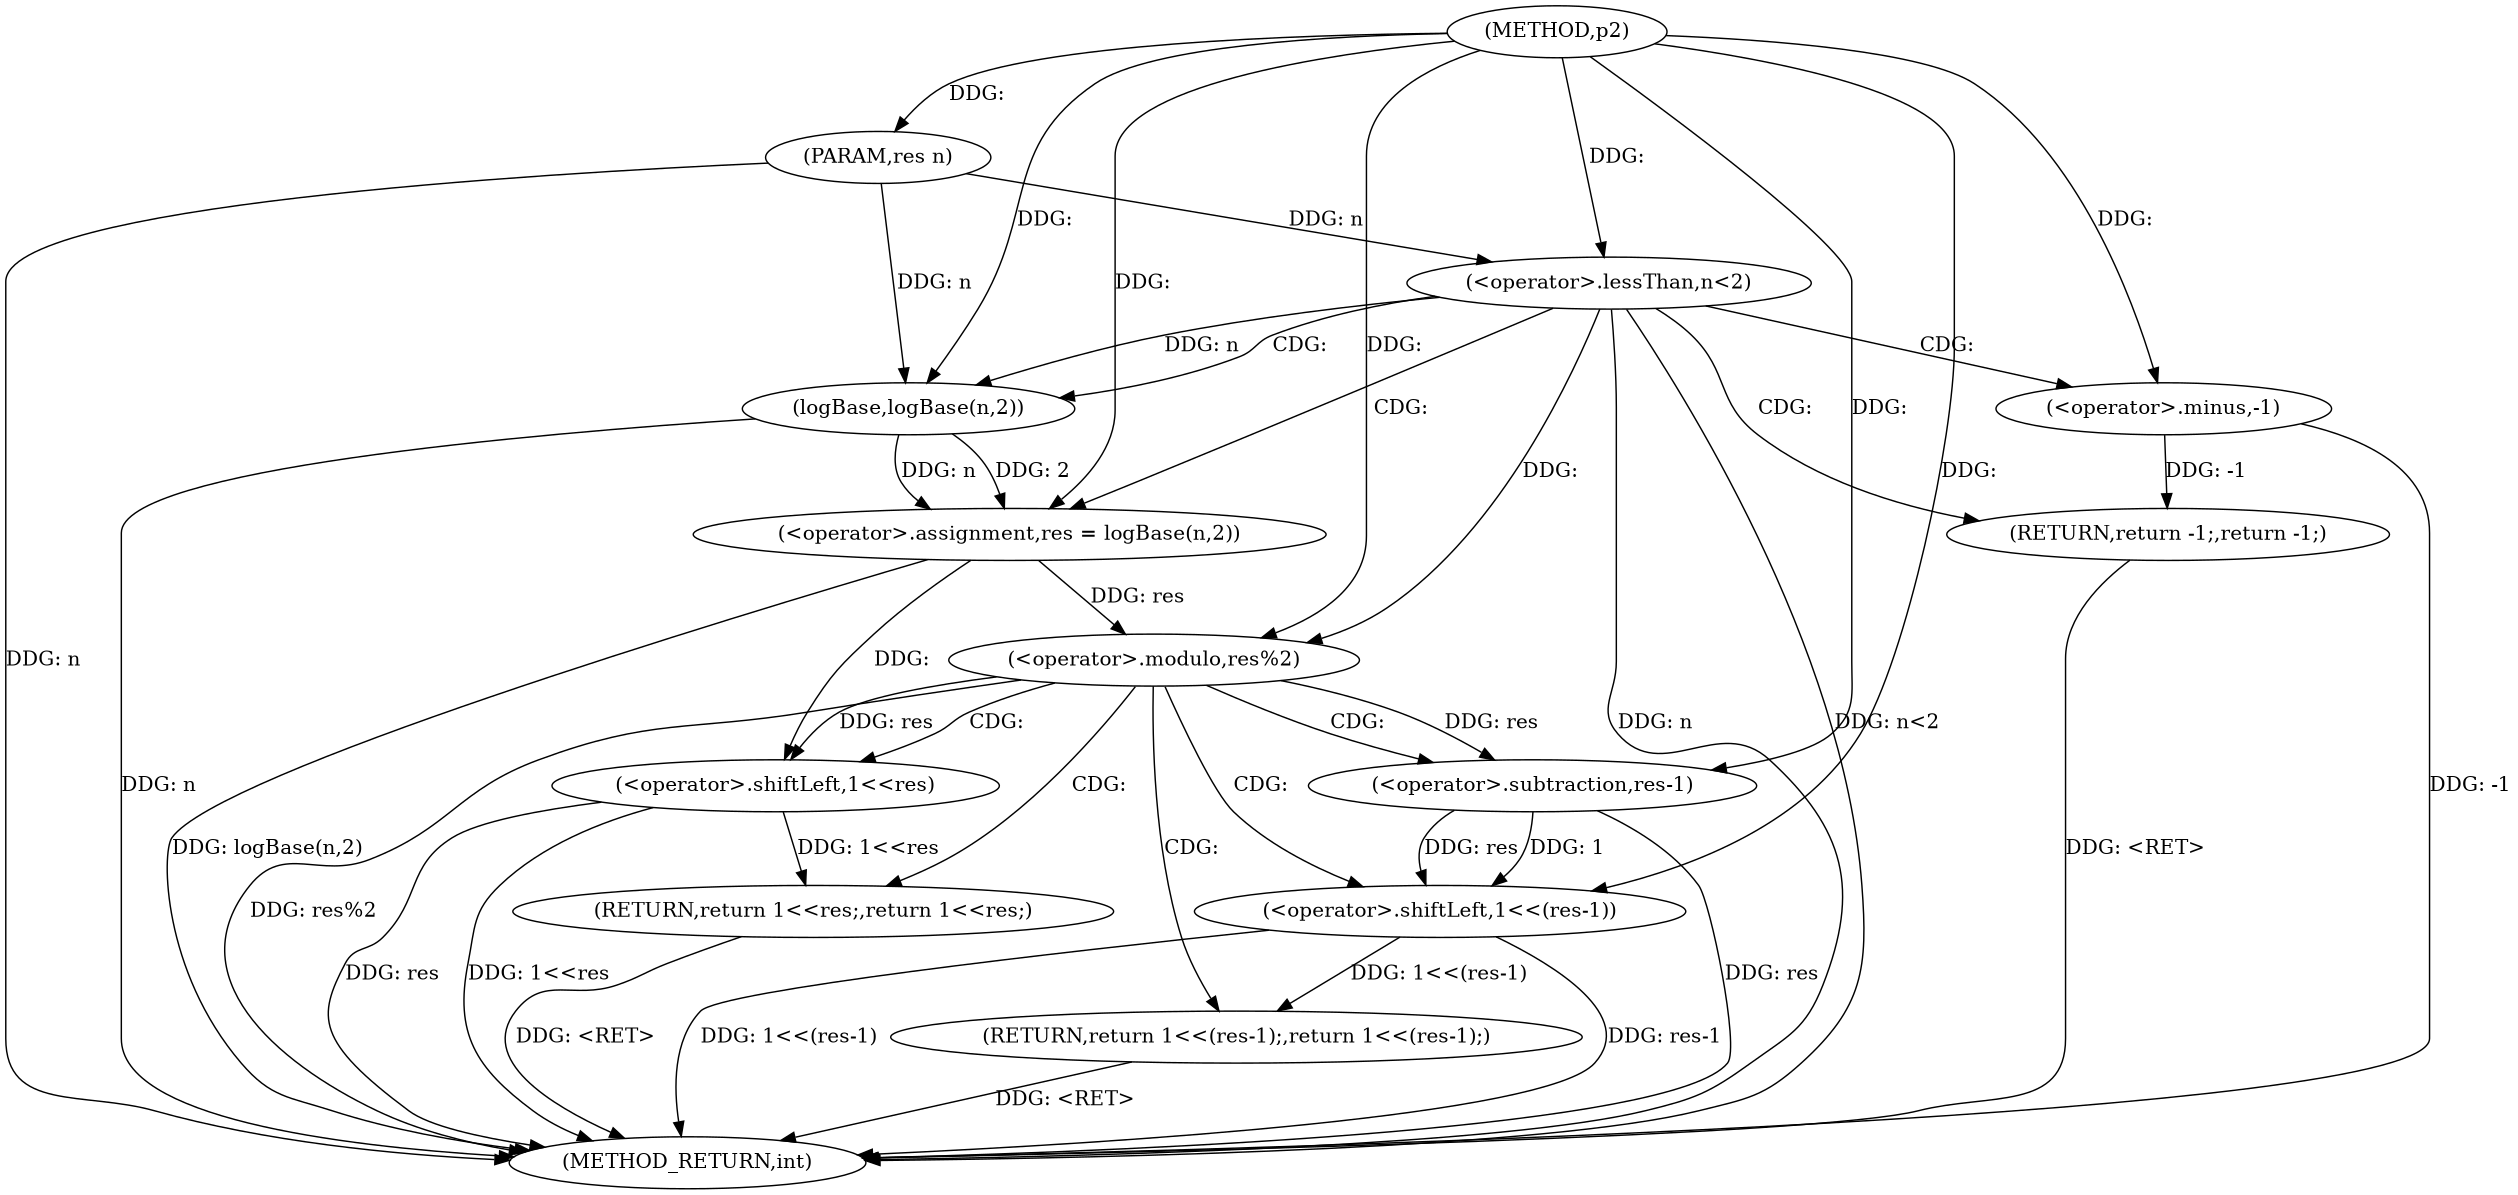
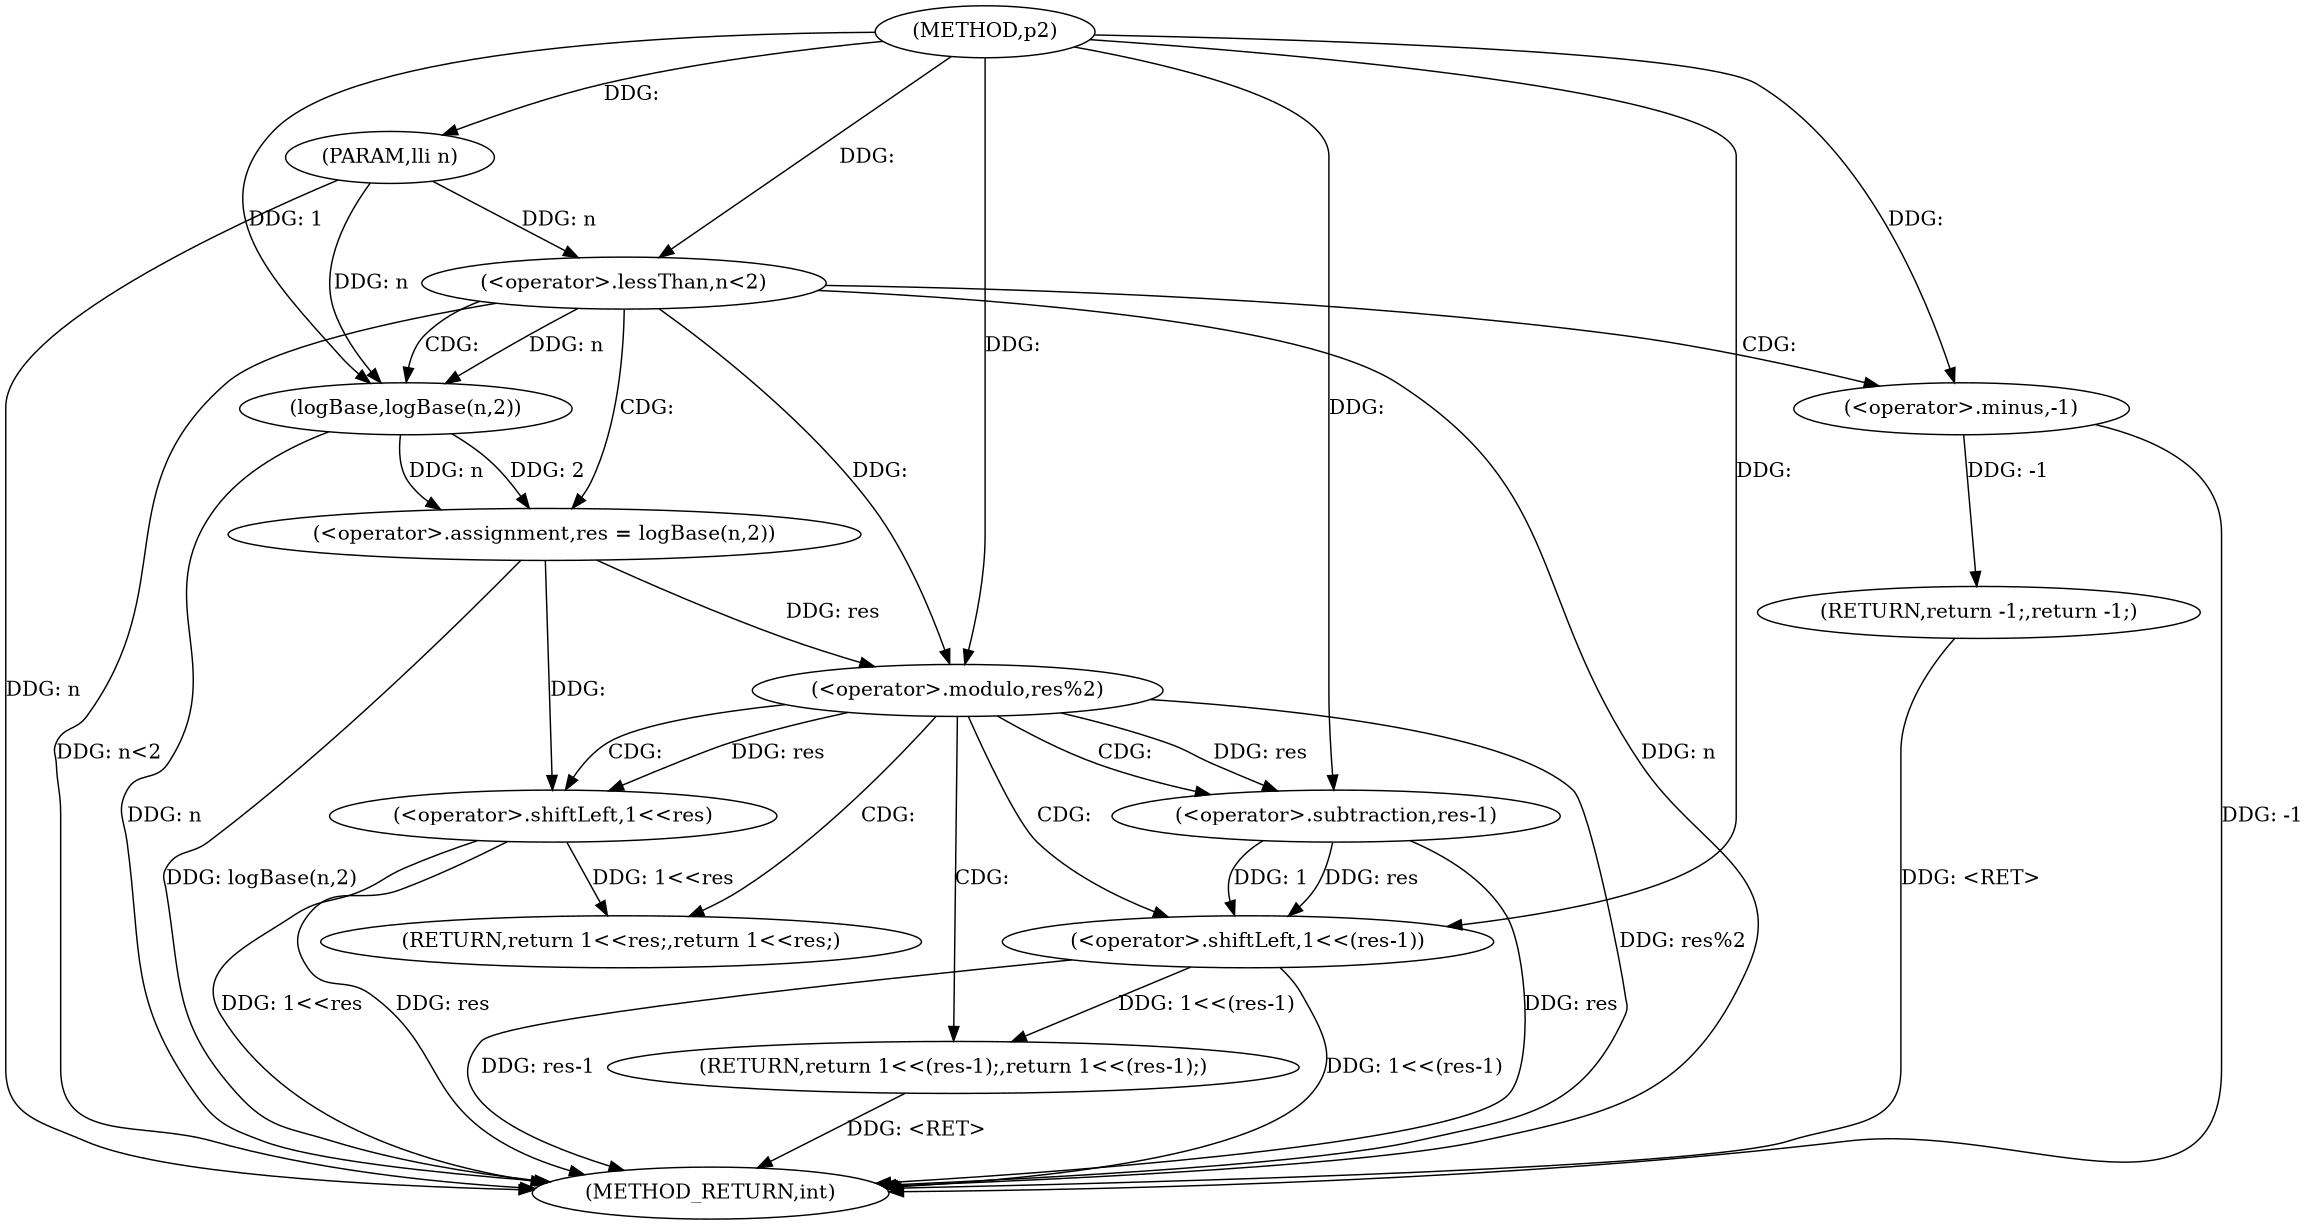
(1117, 150) -> none
(878, 157) -> (390, 157)
(1048, 220) -> (286, 220)
(1782, 452) -> none
(542, 993) -> none
